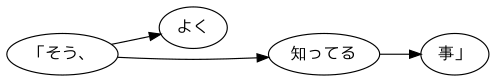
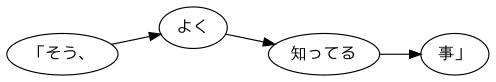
(187, 59) -> (245, 38)
